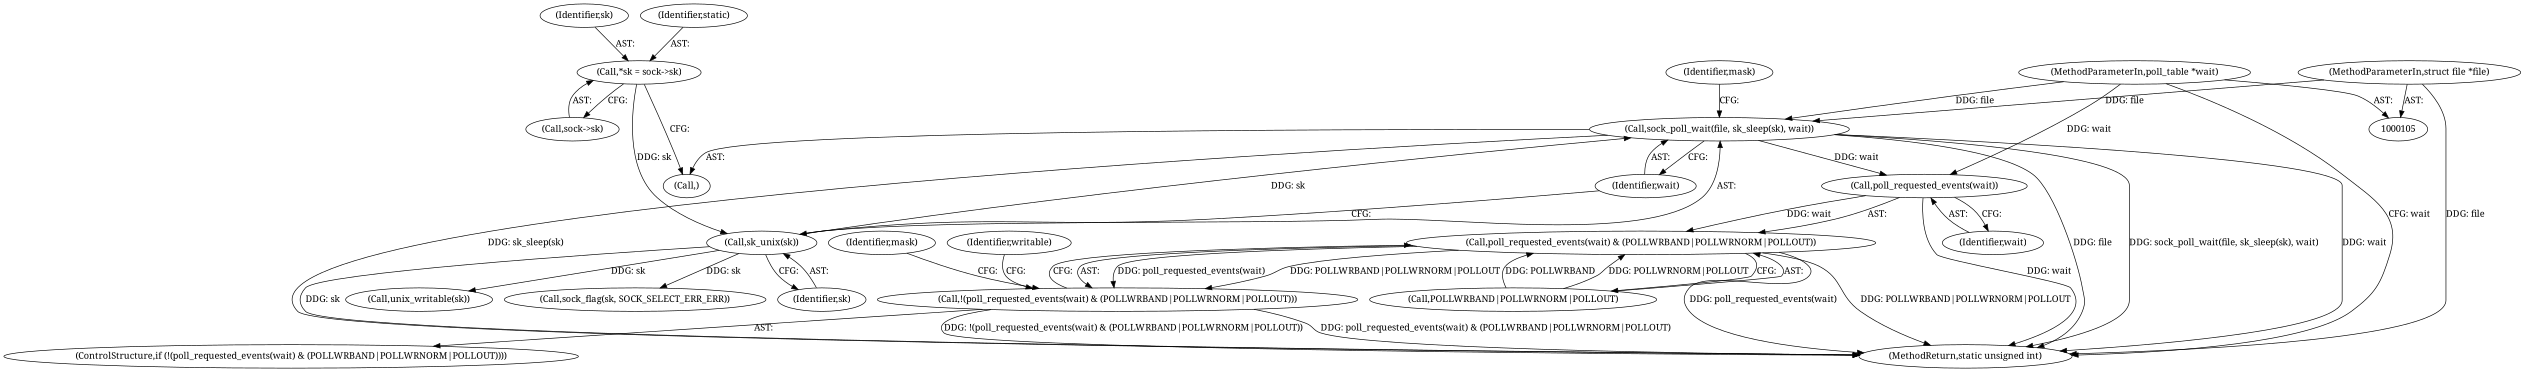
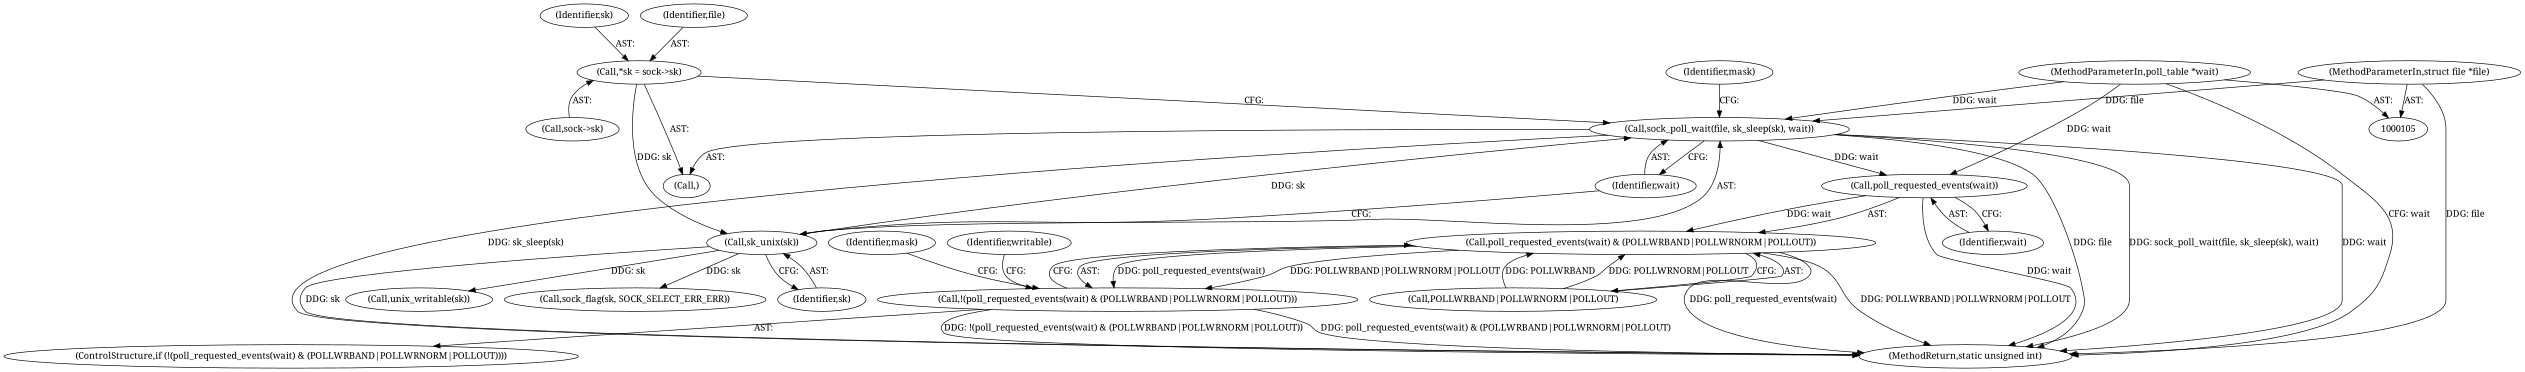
(694, 16) -> (694, 16)
(605, 98) -> (1151, 99)
(1975, 101) -> (1975, 101)
(681, 129) -> (681, 129)
